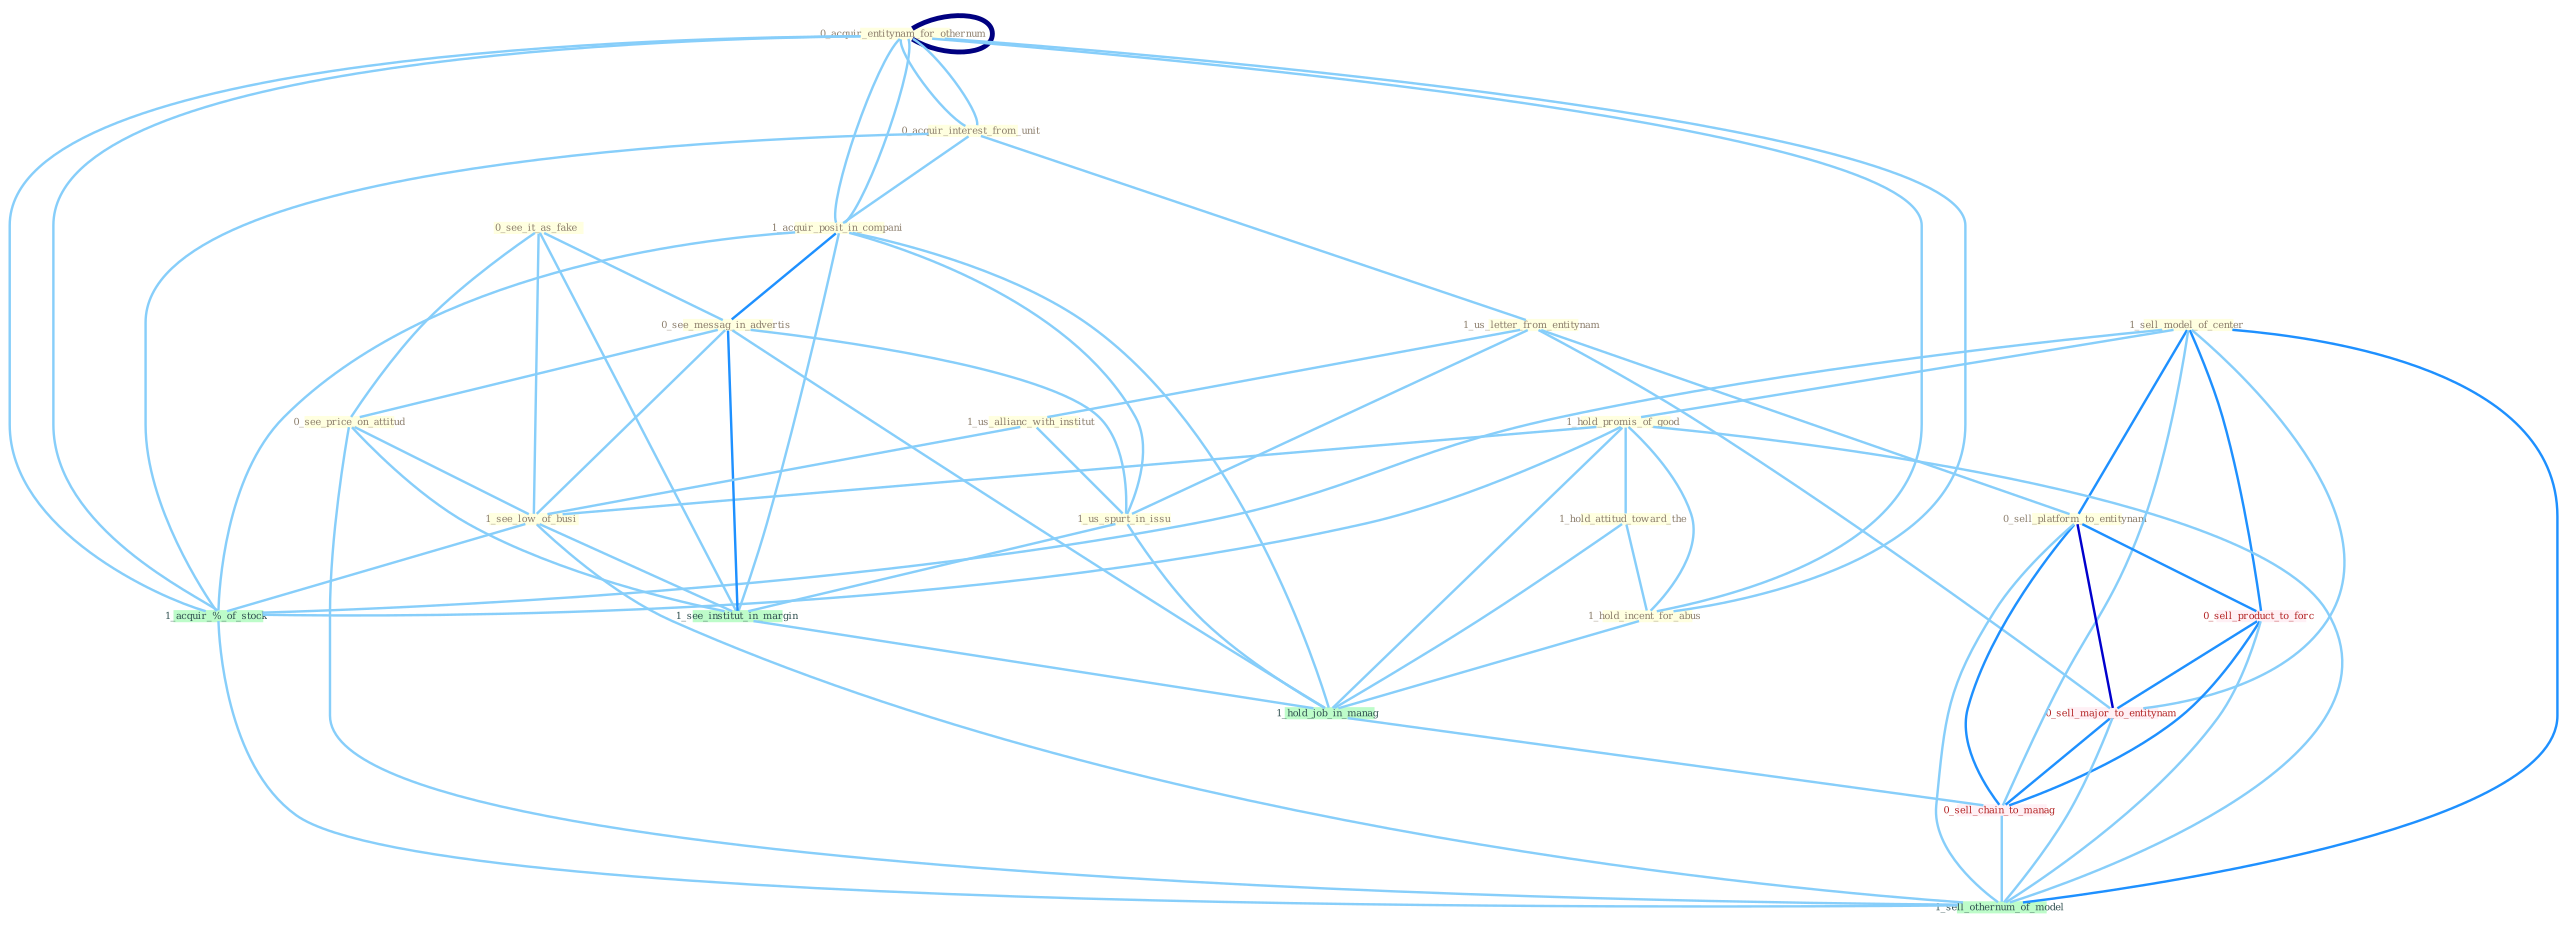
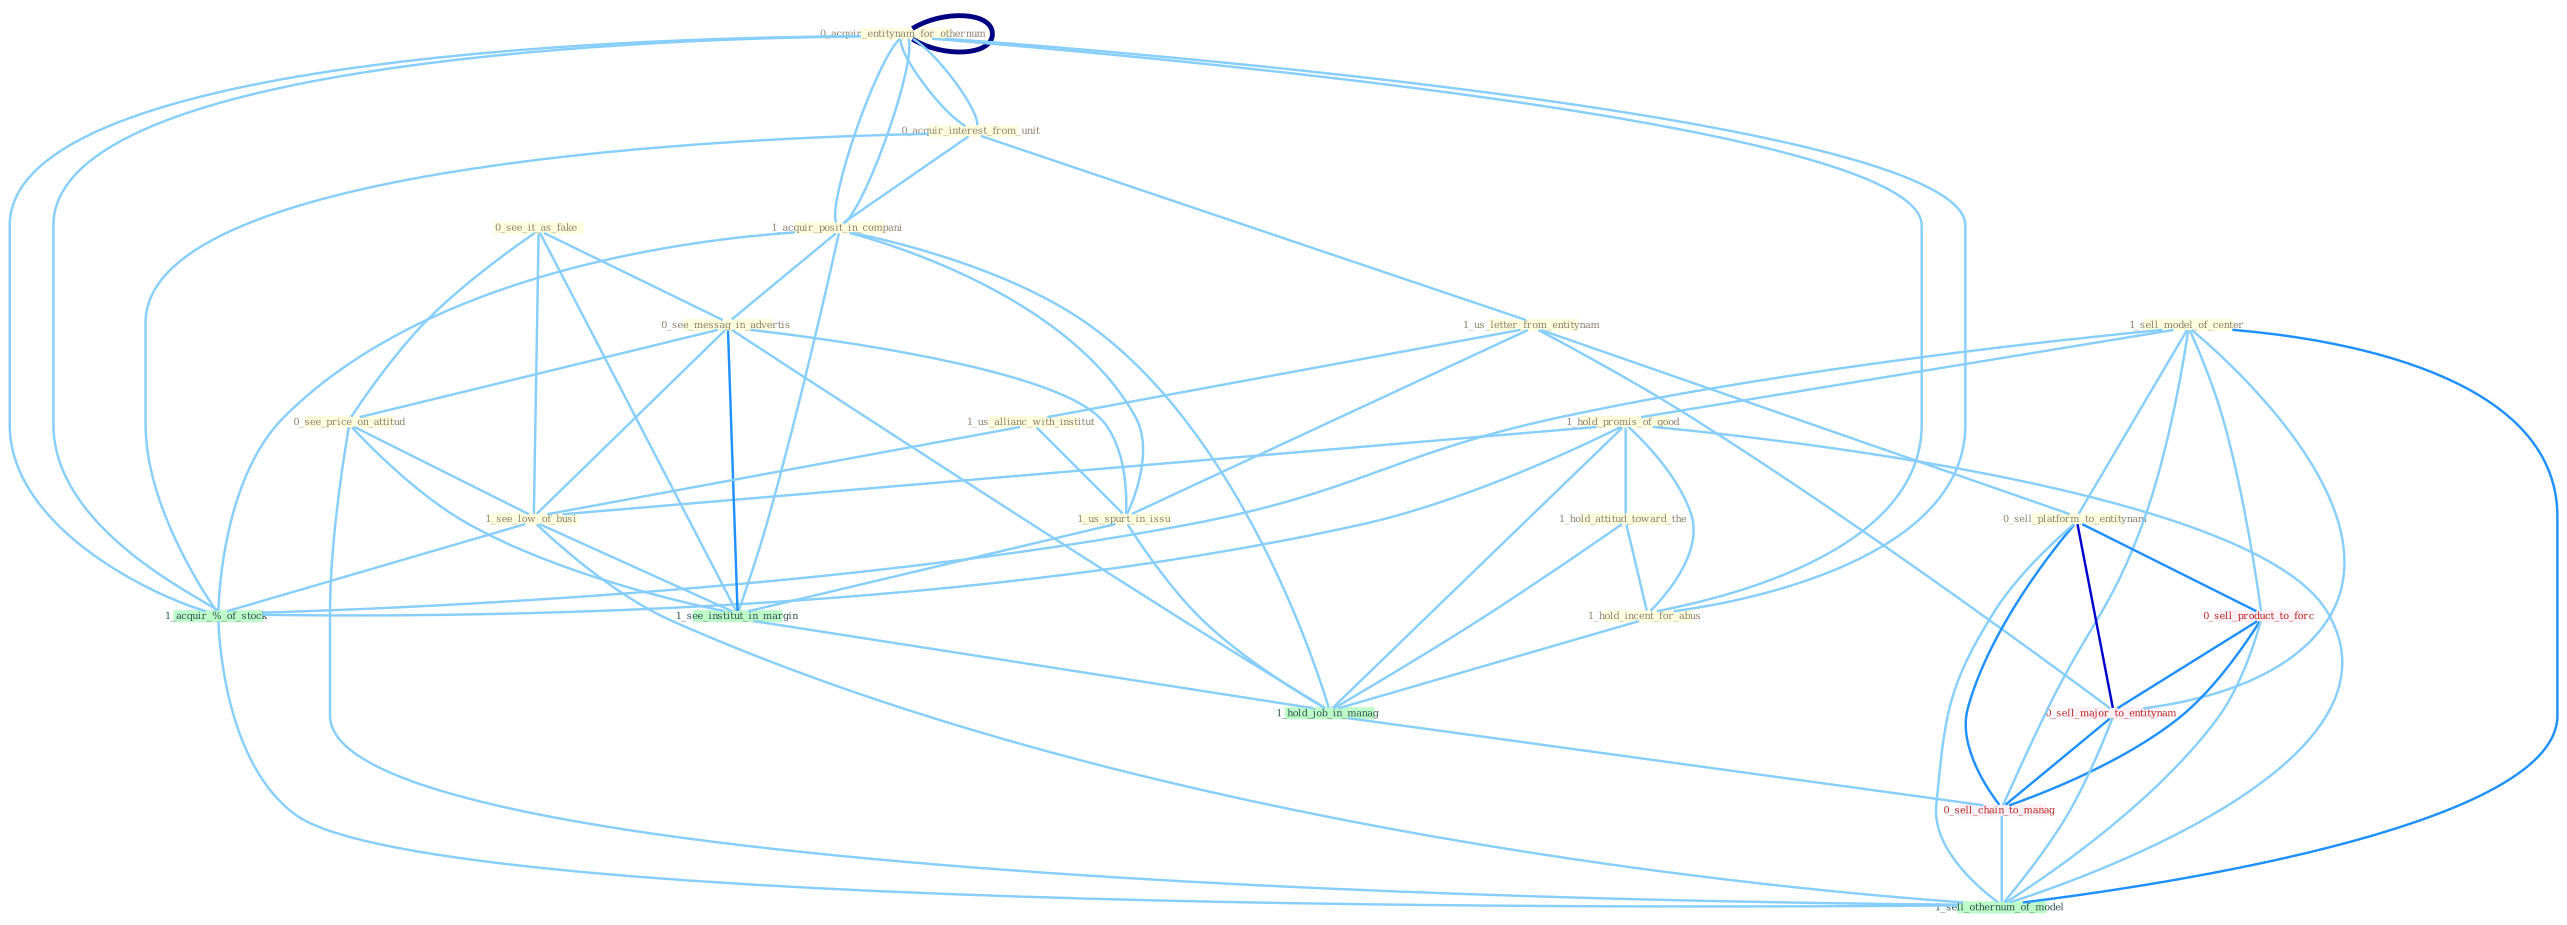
(784, 276) -> (784, 276)
(2133, 422) -> (2133, 422)
(2235, 468) -> (2235, 468)
